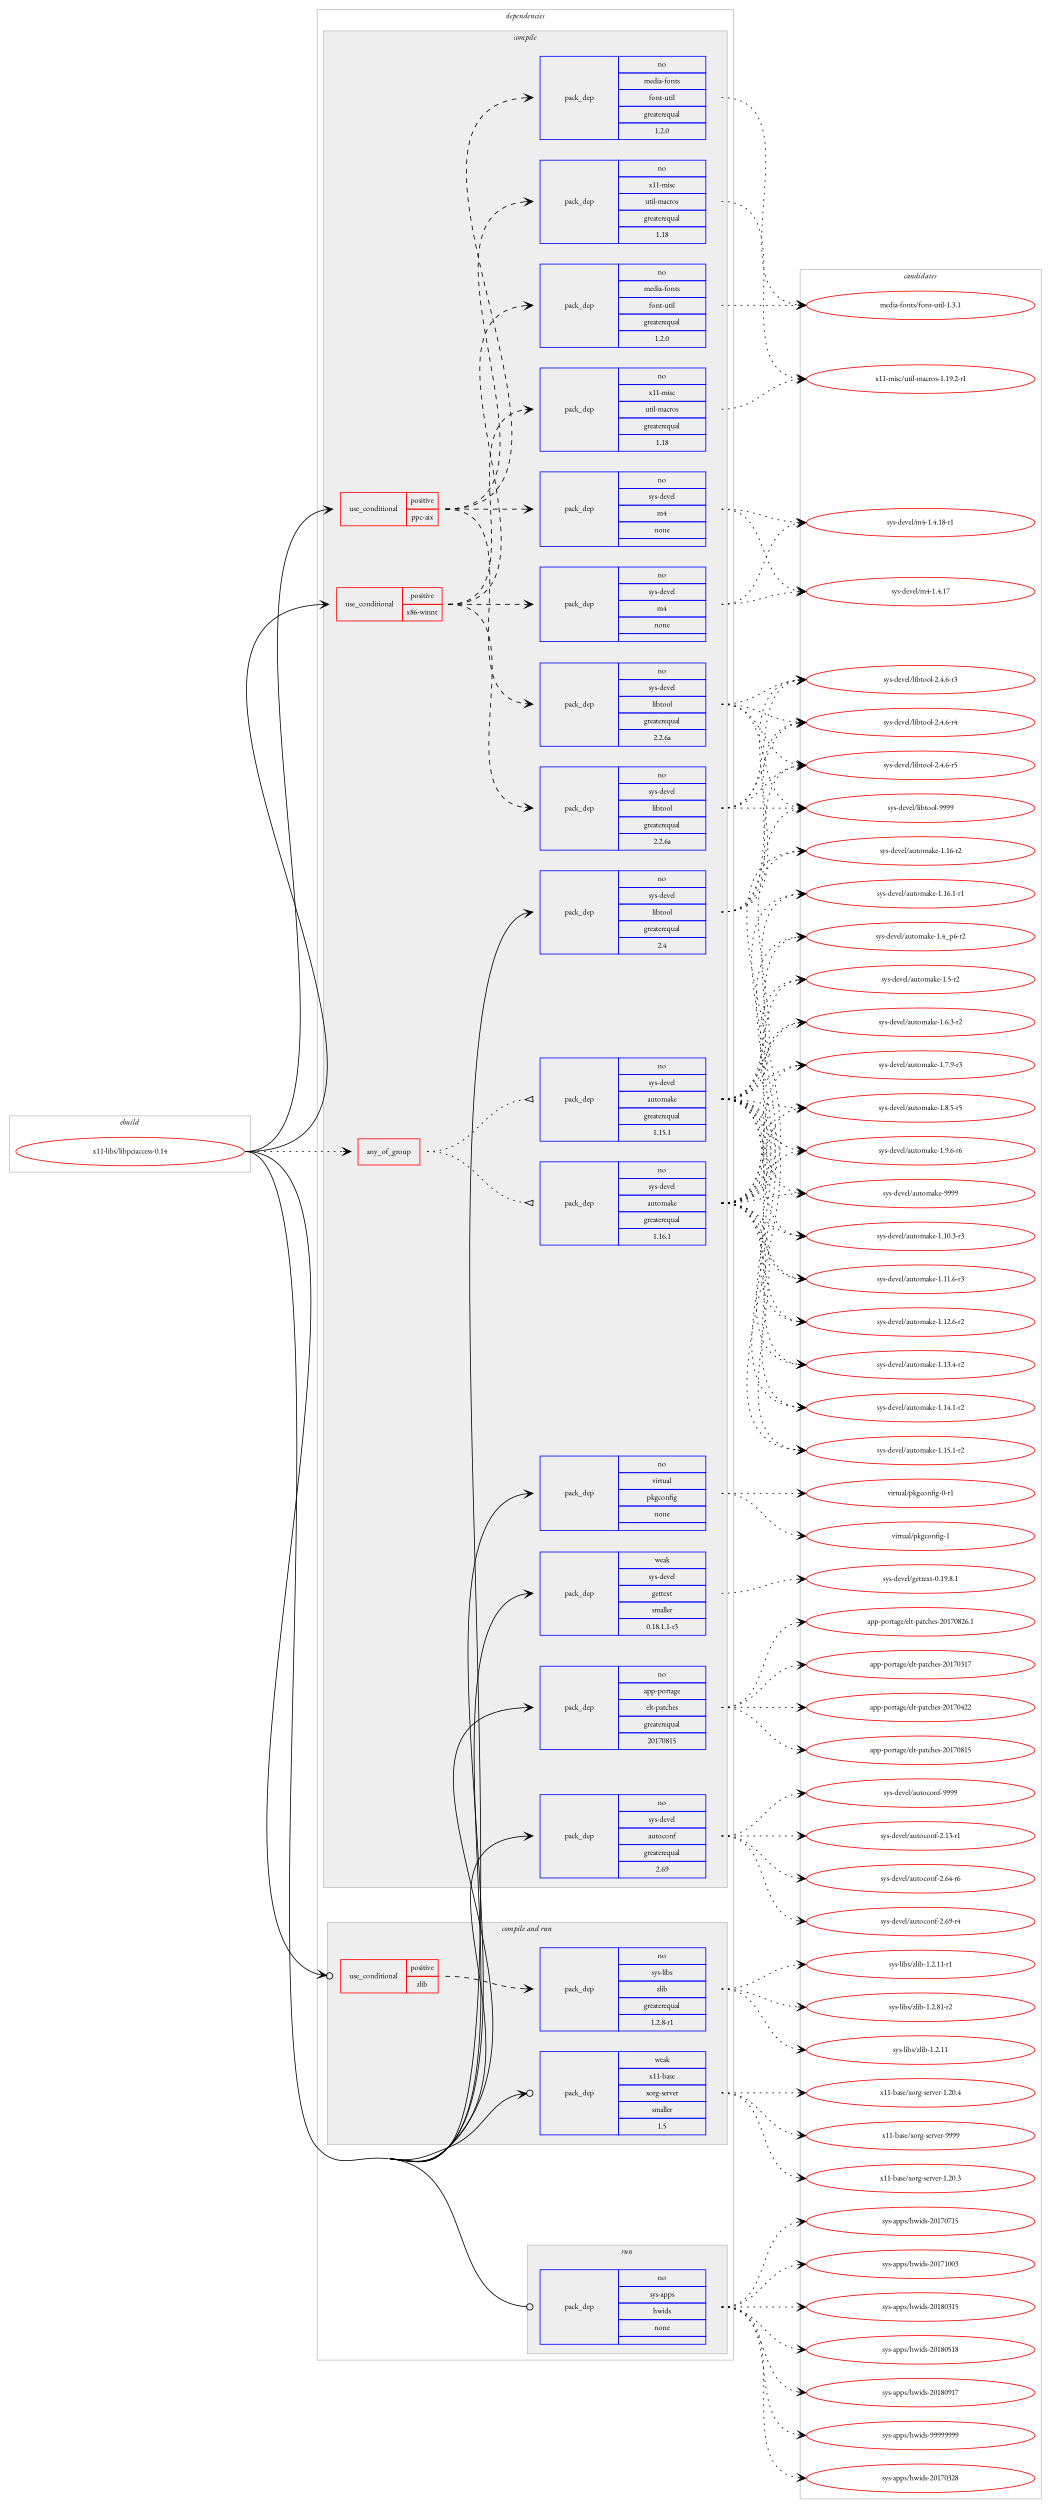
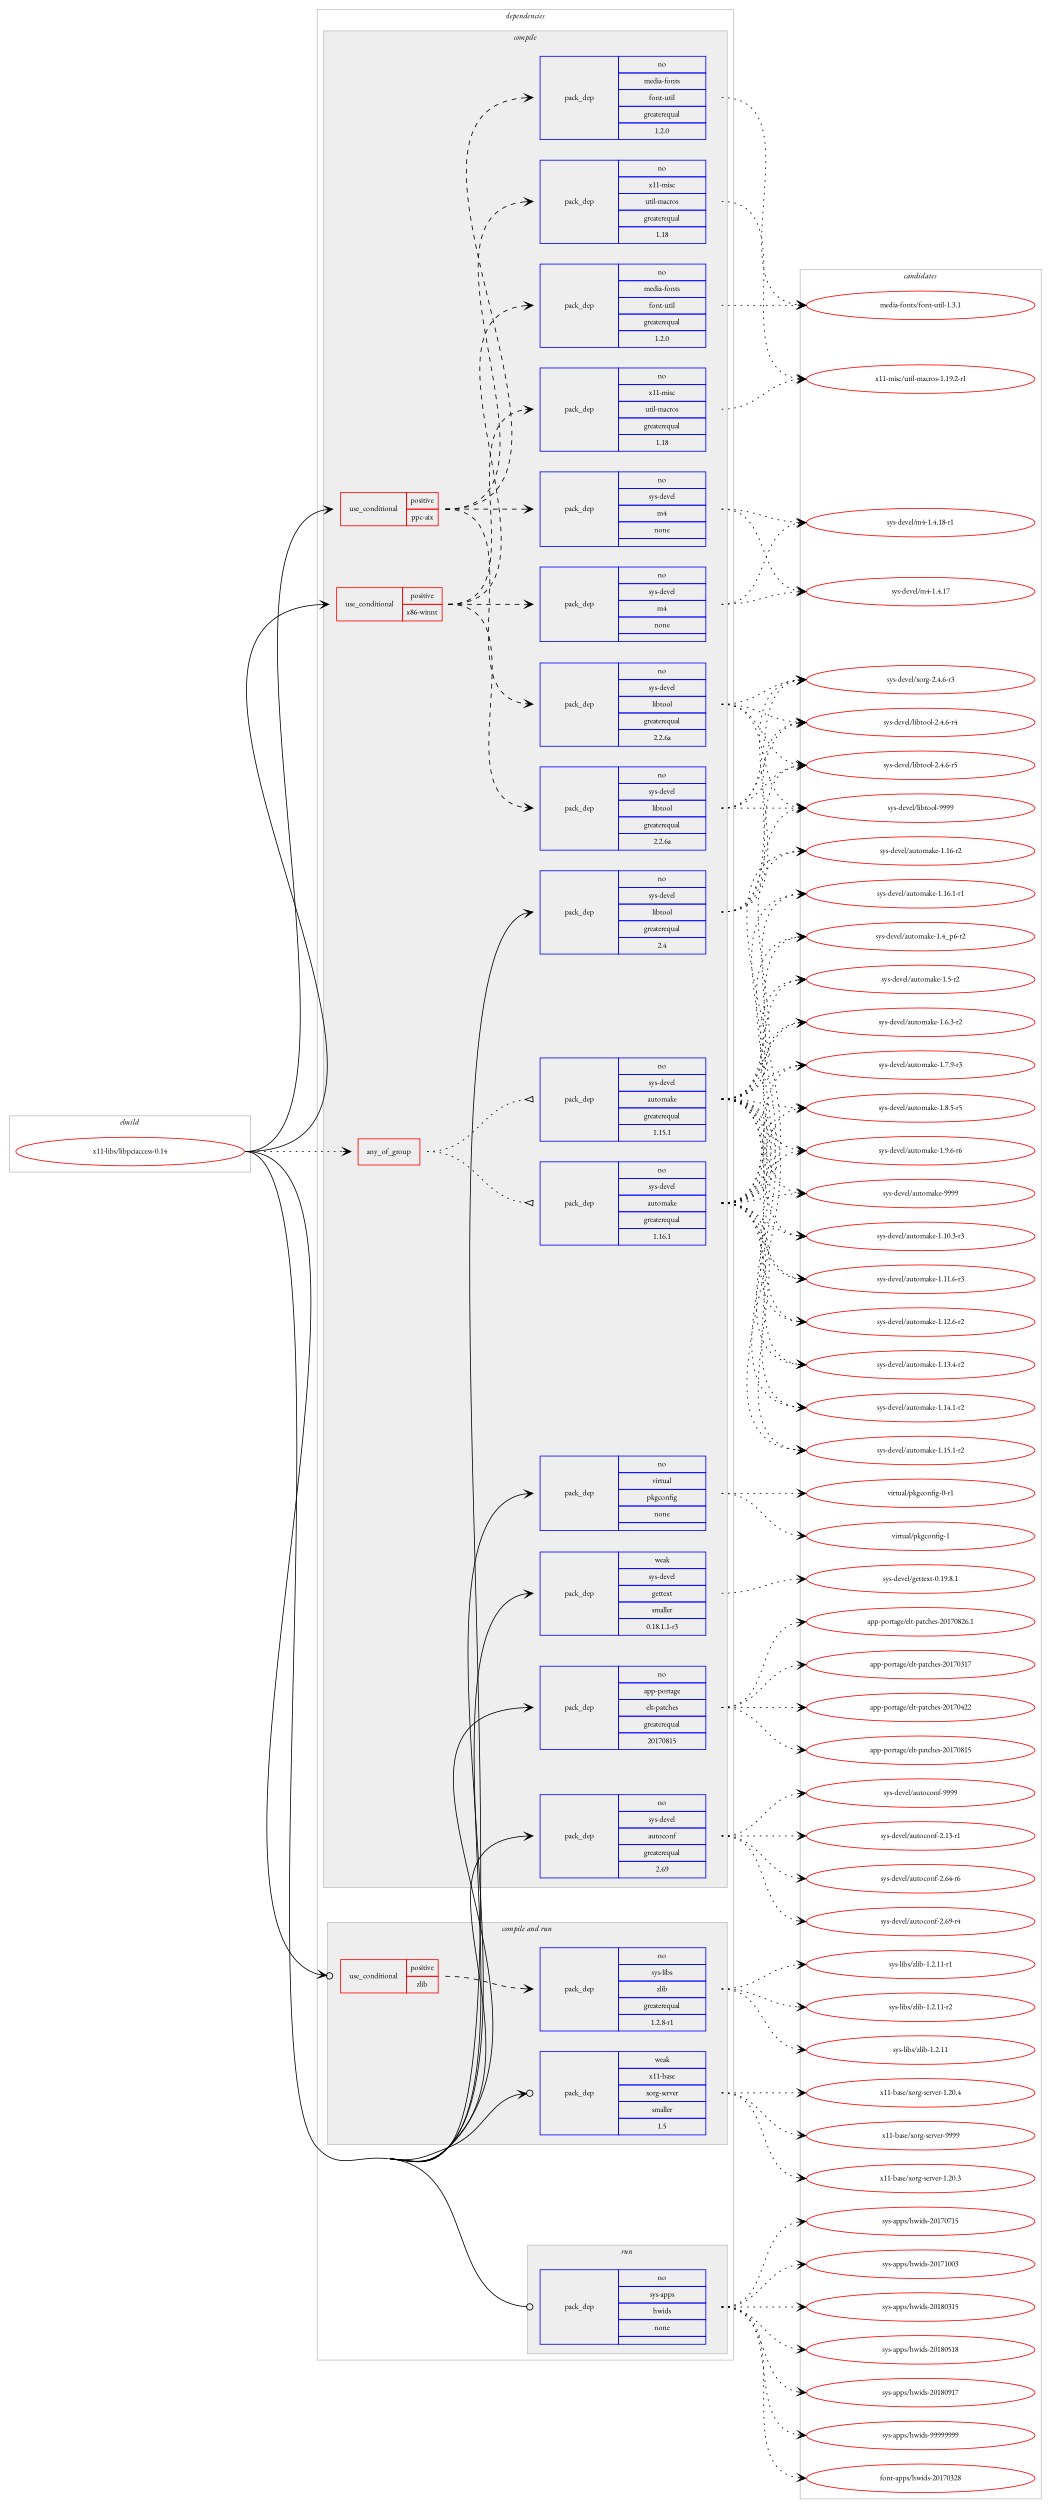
(921, 680) -> (921, 680)
(921, 2007) -> (921, 2007)
(921, 2478) -> (921, 2478)
